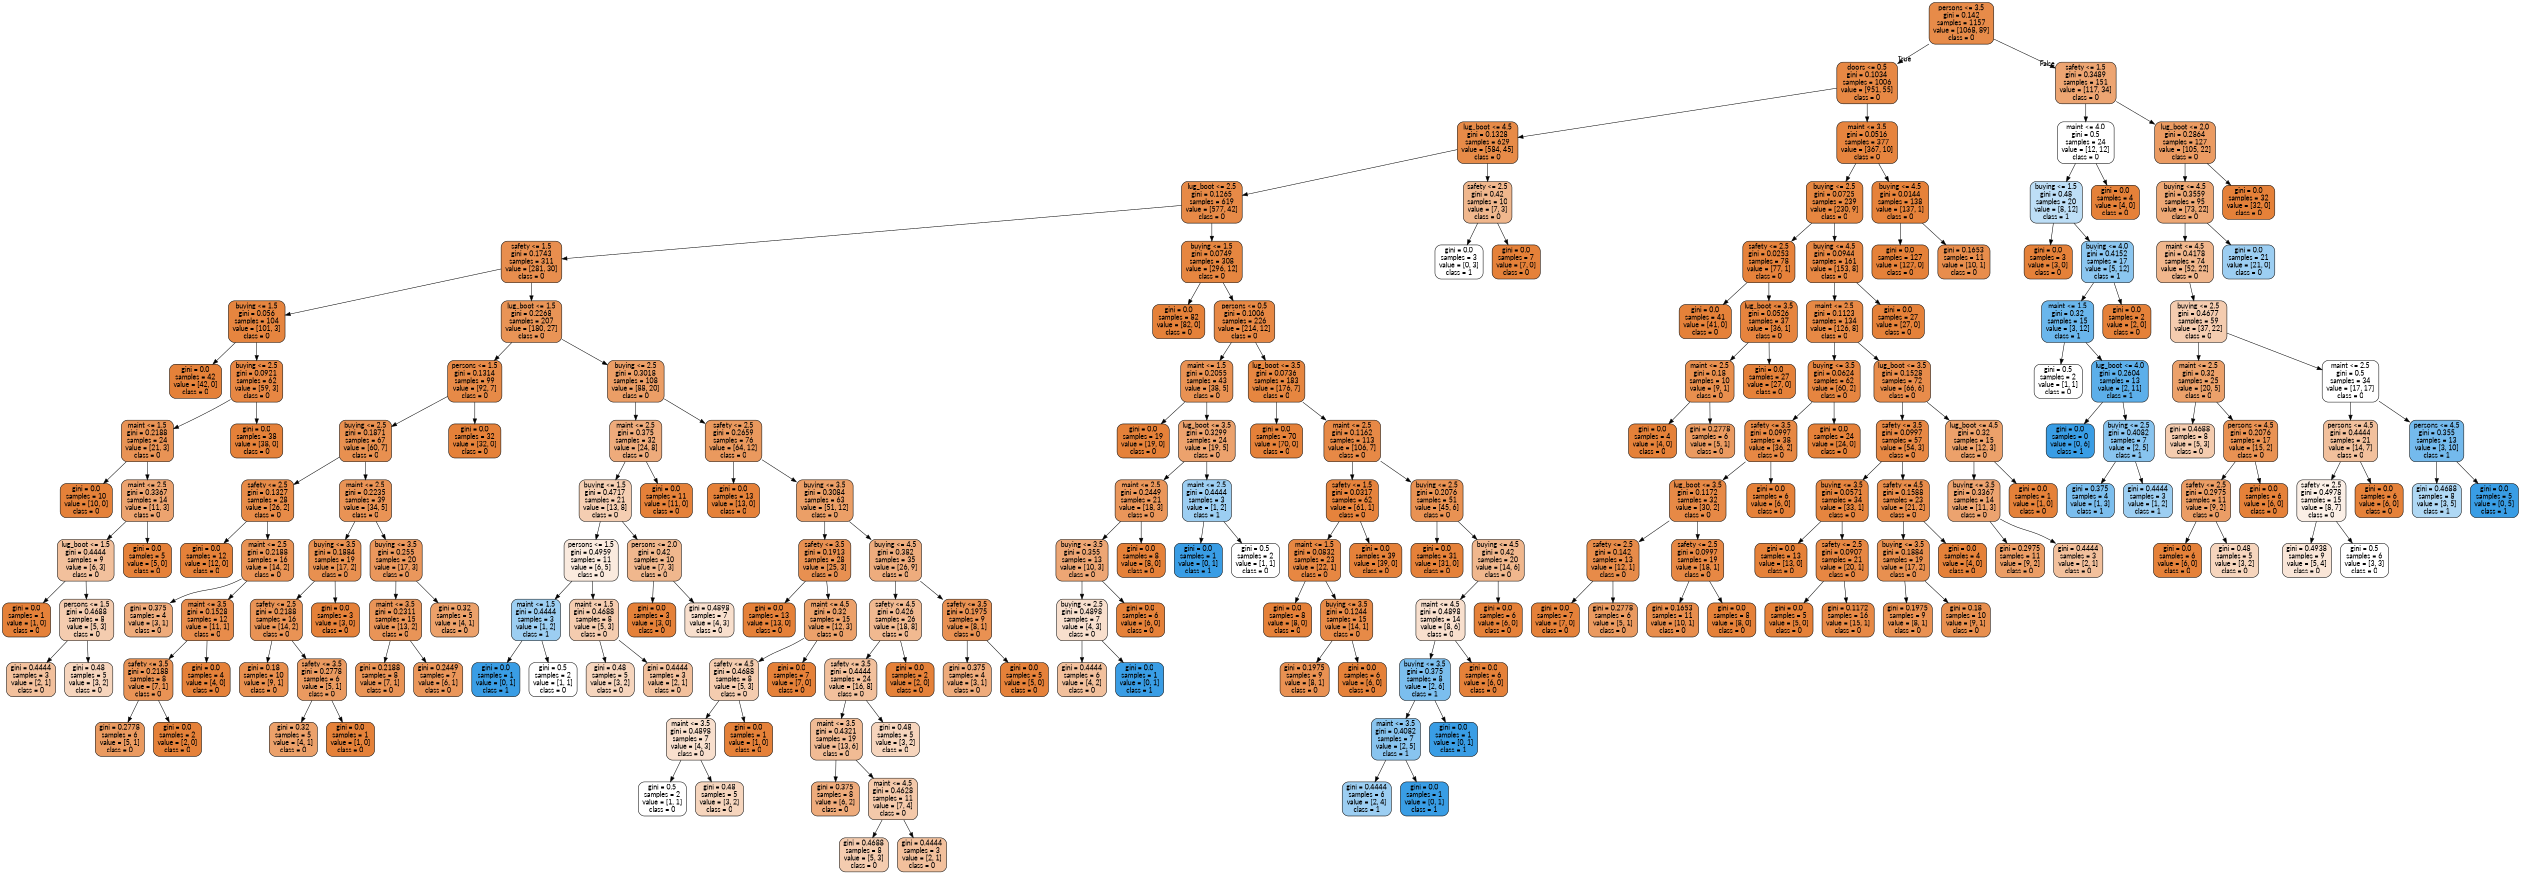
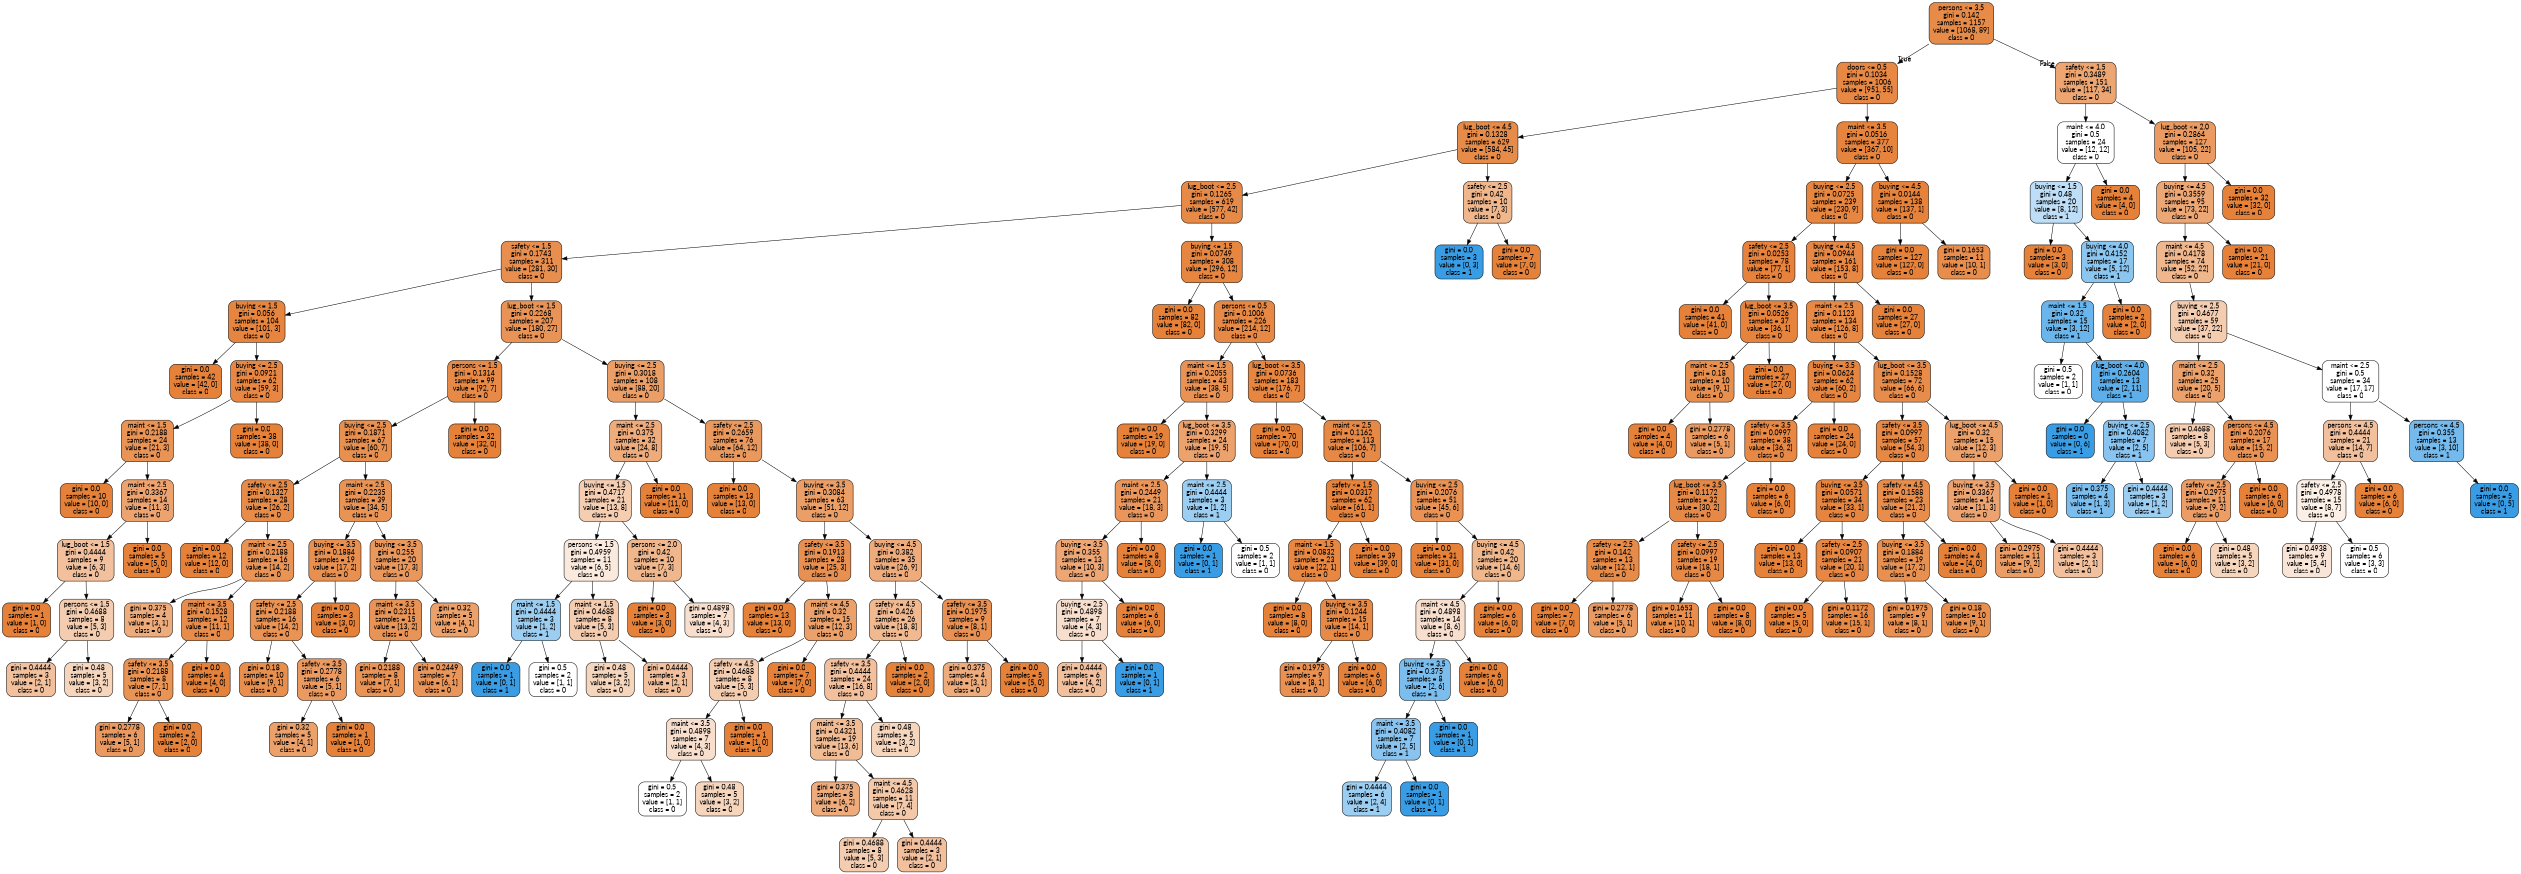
(1459, 262) -> (1459, 262)
(2249, 262) -> (2249, 262)
(2437, 501) -> none
